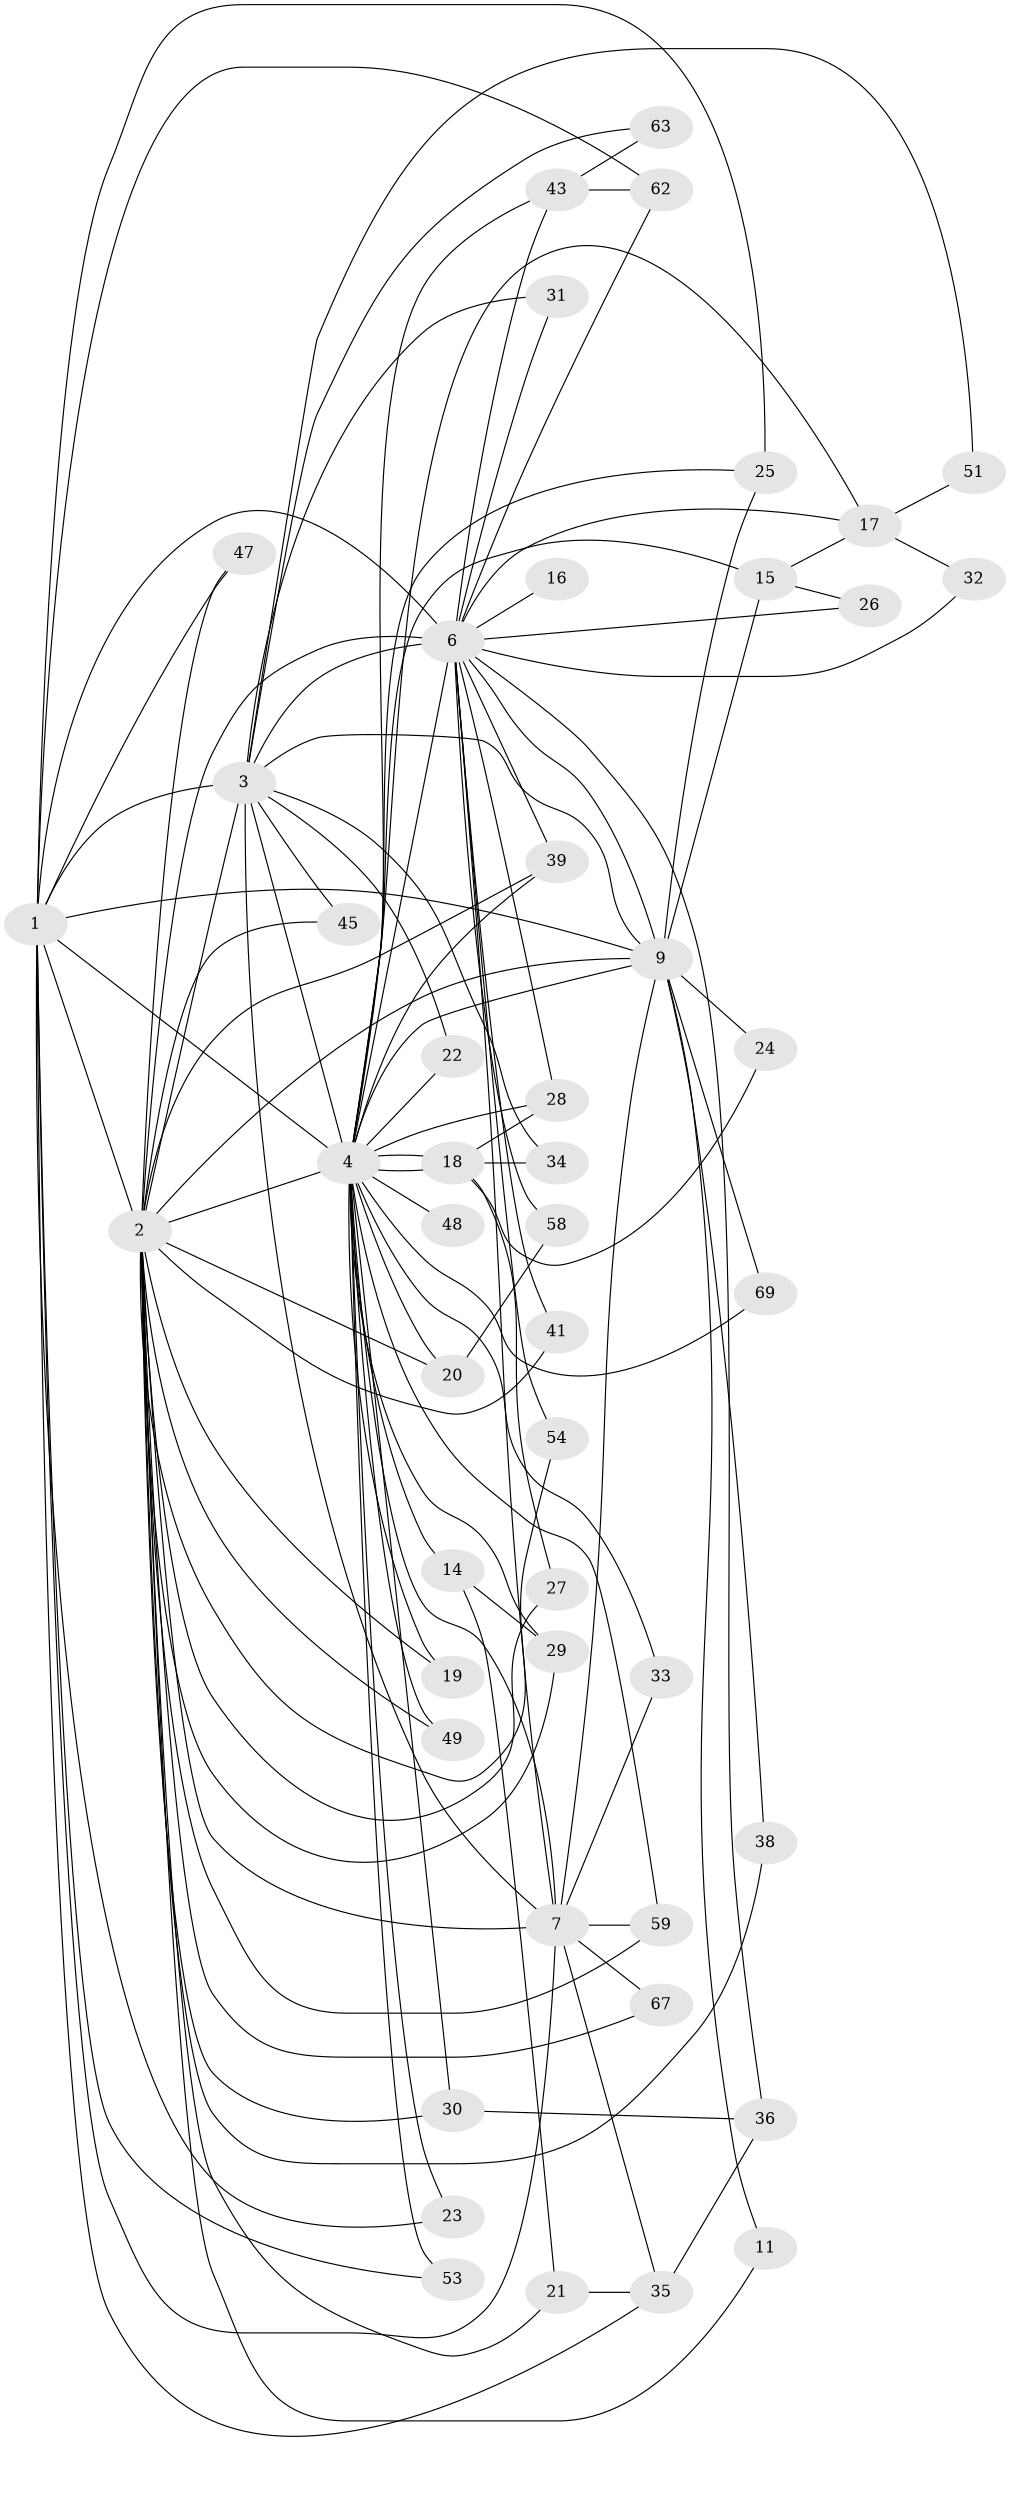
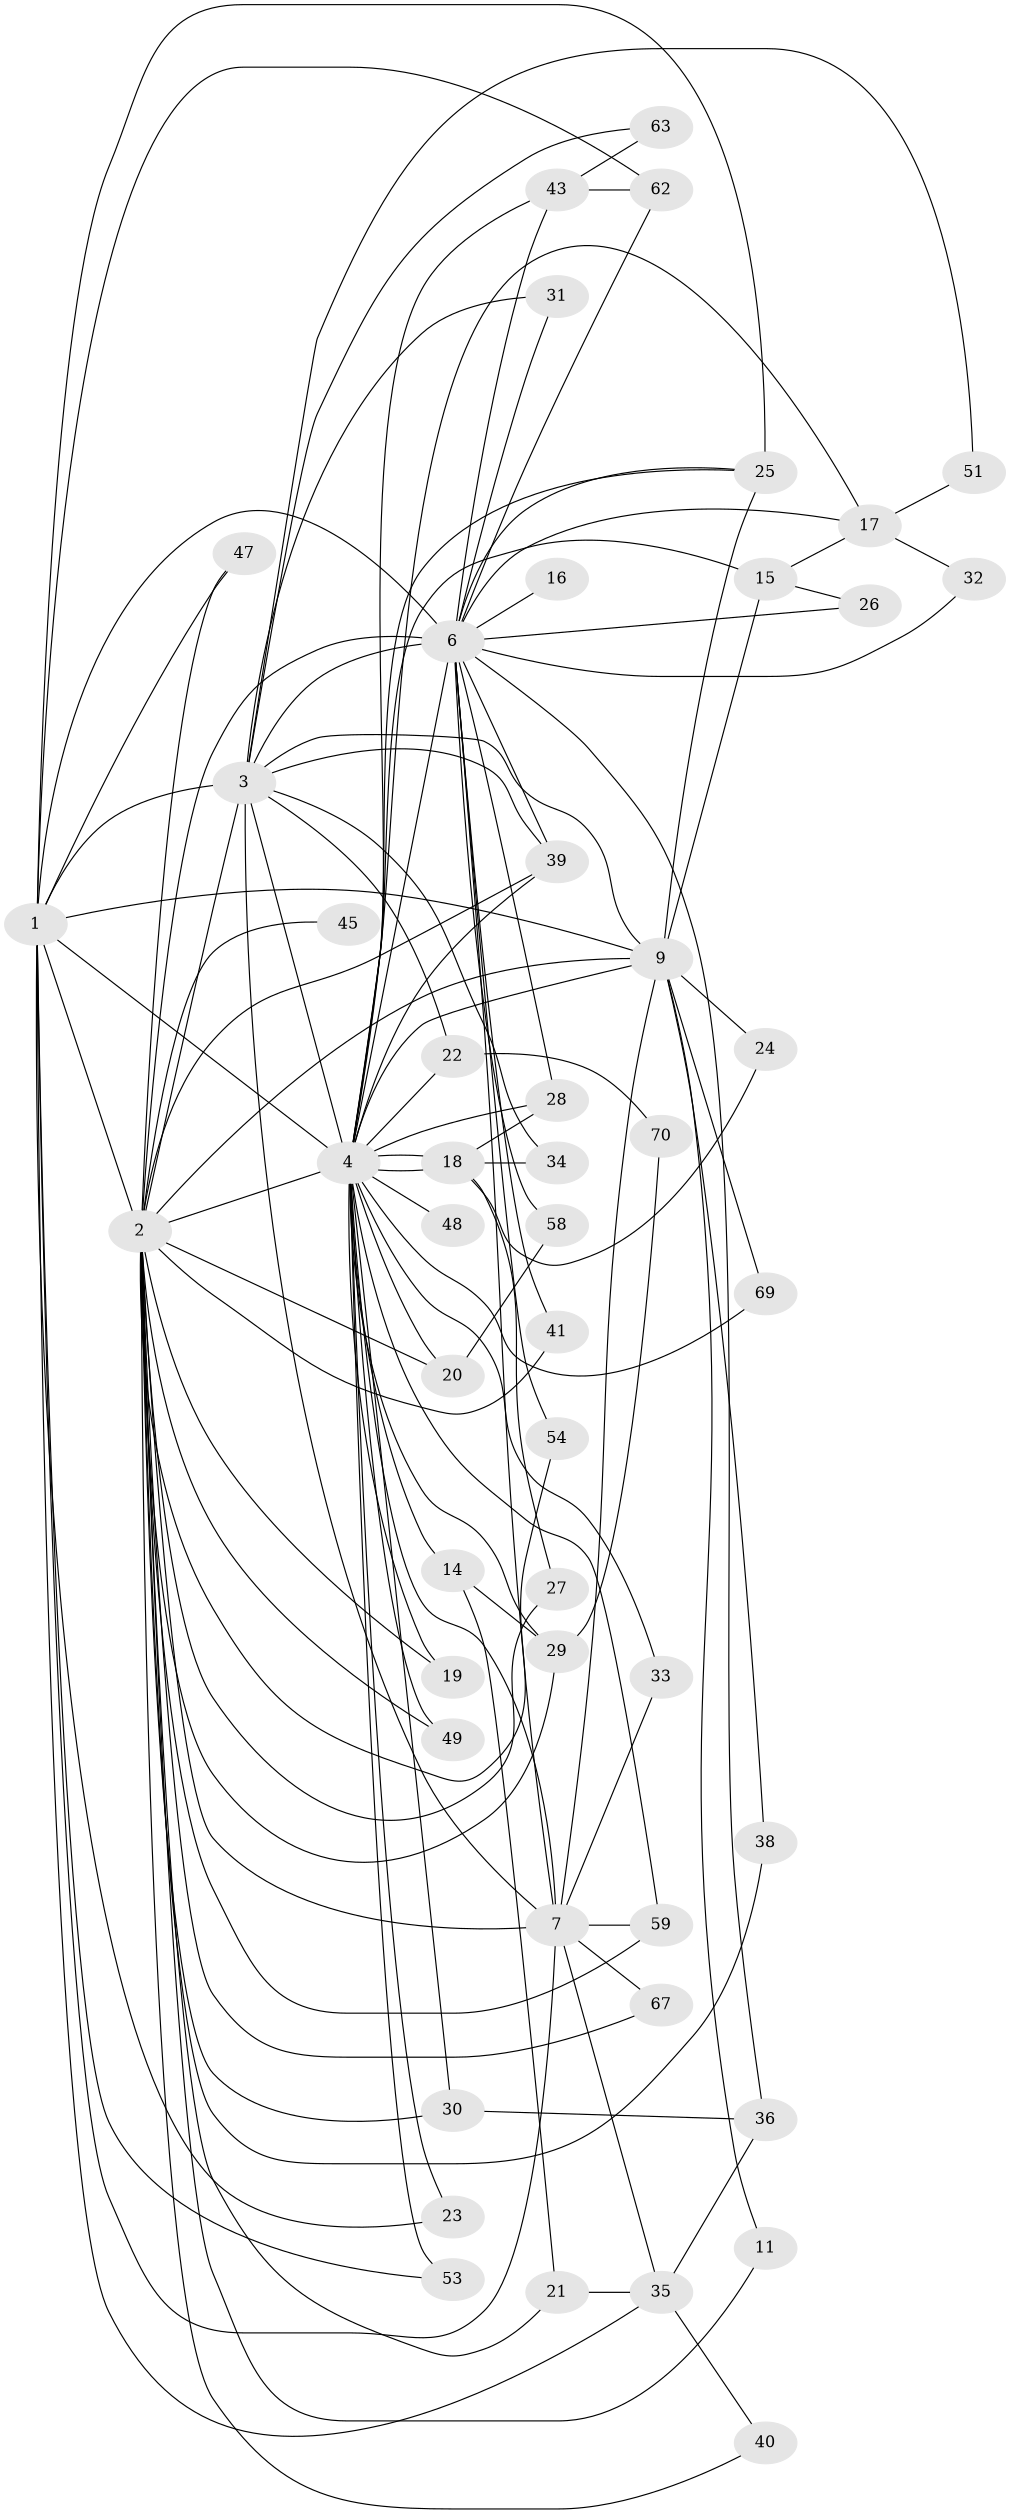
(583, 785) -> (540, 502)
(294, 855) -> (419, 750)
none -> (661, 1136)
none -> (766, 2443)
